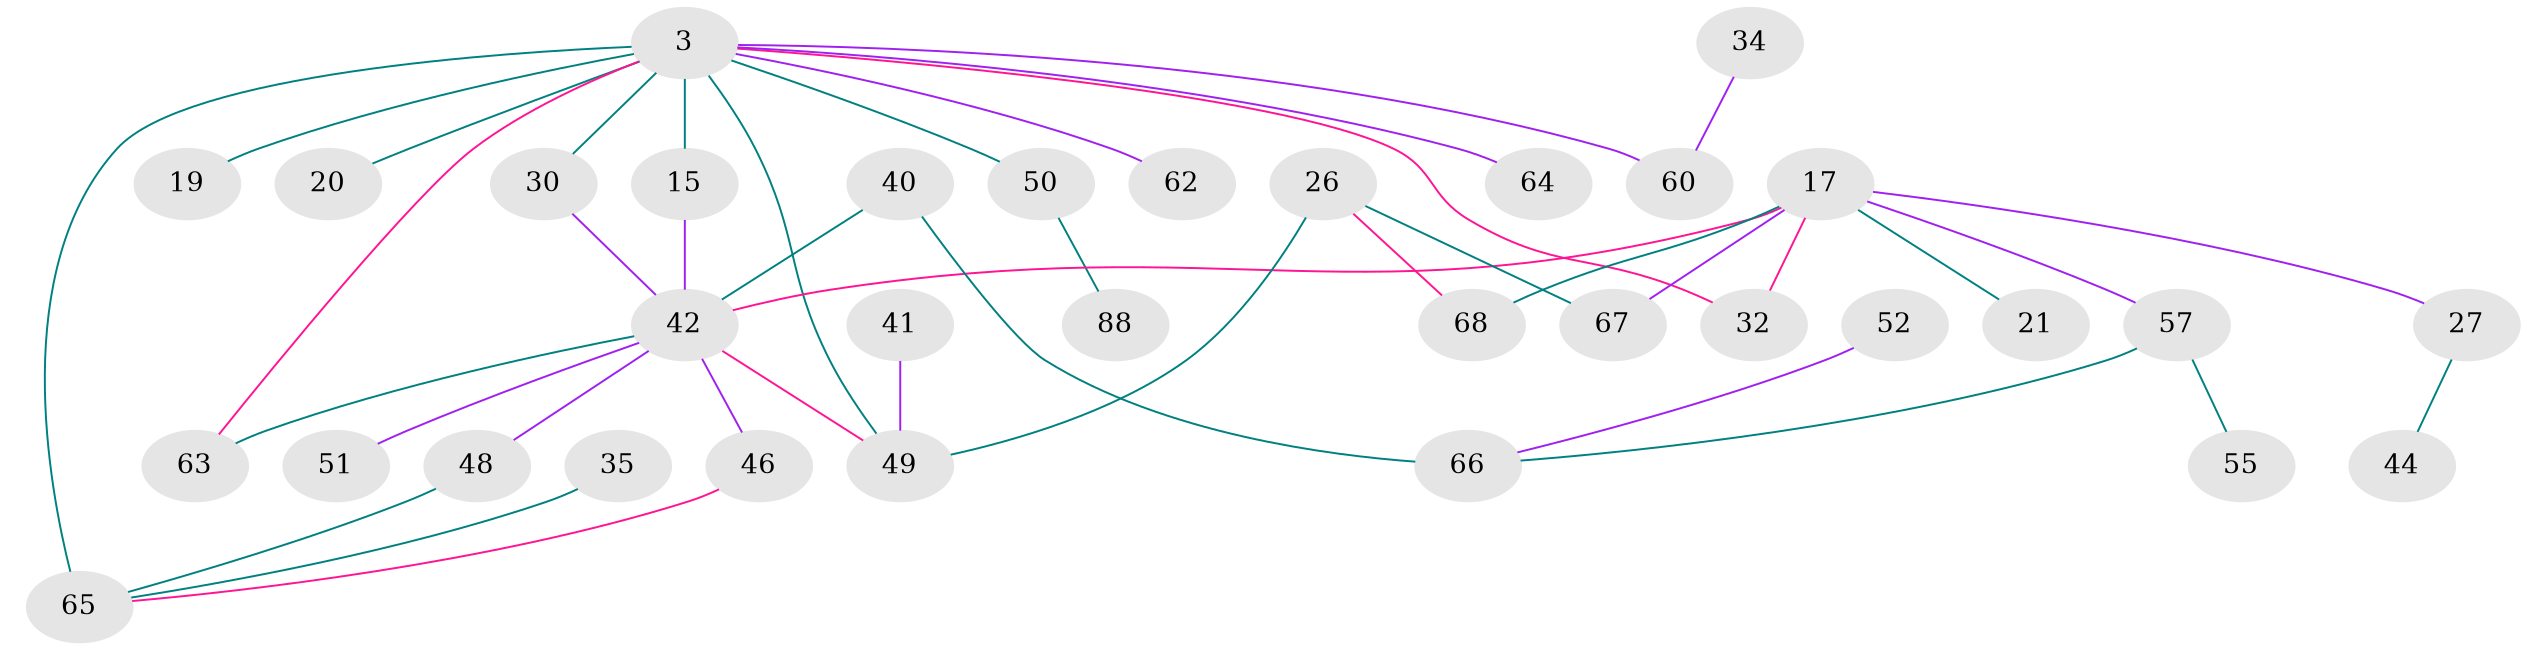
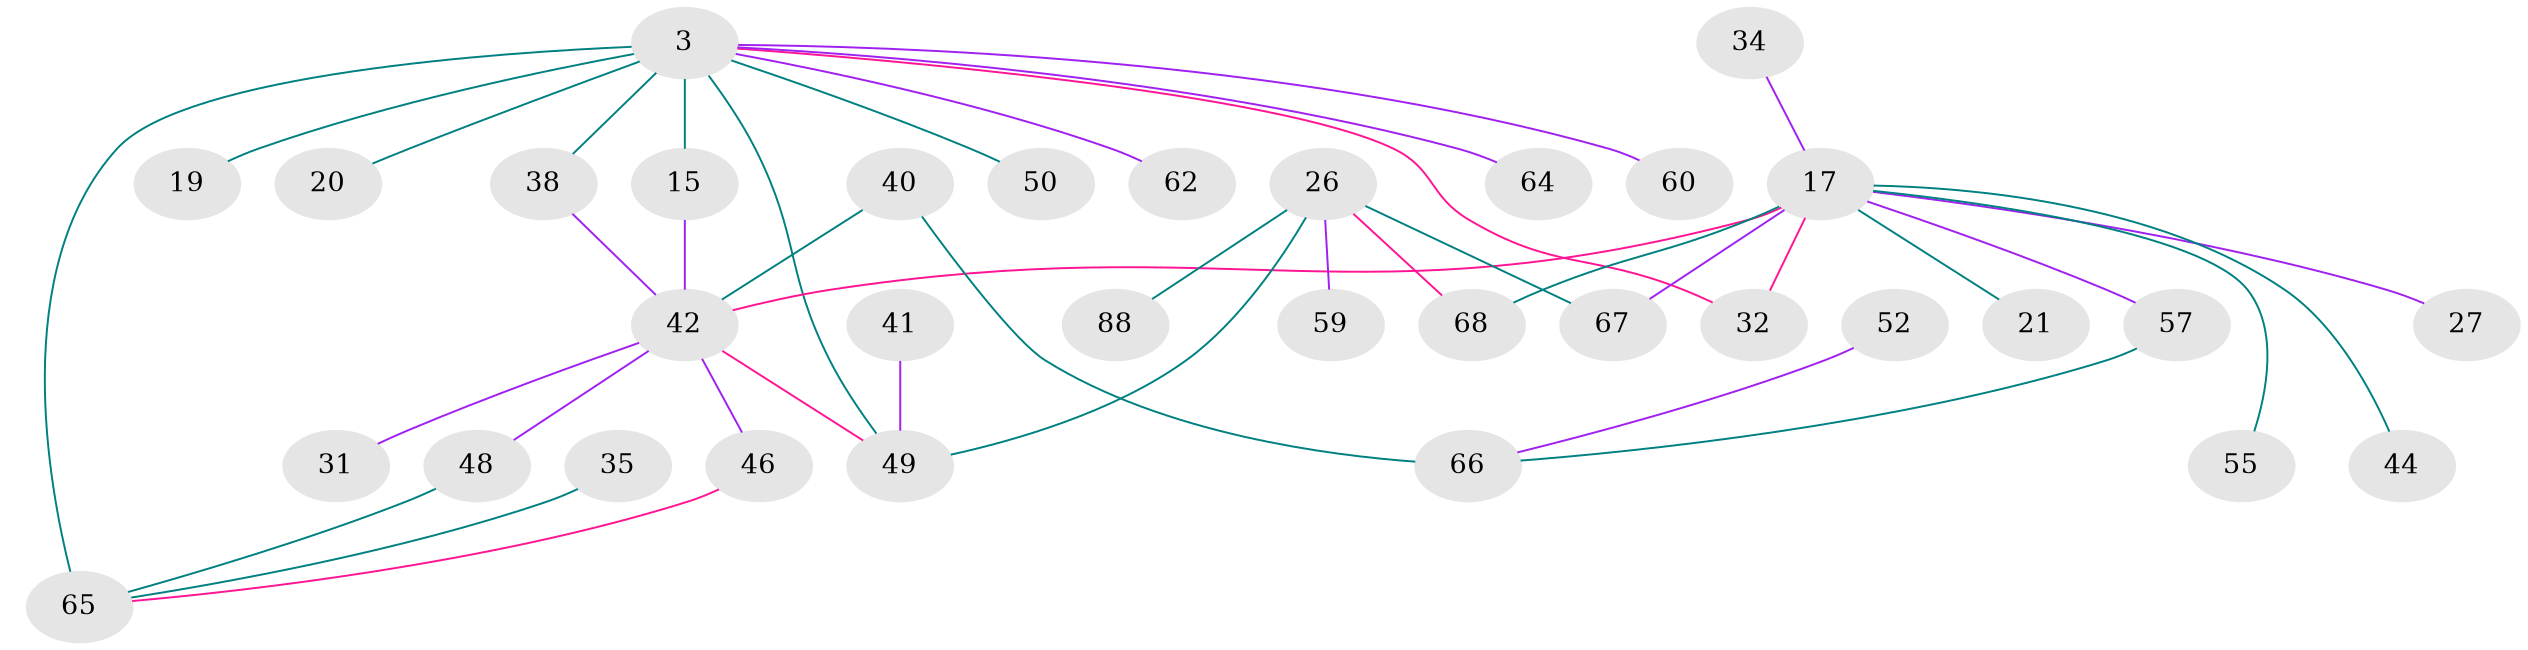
(1715, 114) -> (1785, 114)
(544, 184) -> (544, 184)
(1079, 255) -> (1220, 254)
none -> (1331, 325)
(2209, 396) -> (2202, 260)
(2435, 396) -> (2085, 210)
(195, 466) -> none
(336, 466) -> (336, 466)
